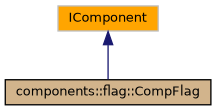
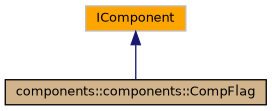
(108, 92) -> (136, 92)
